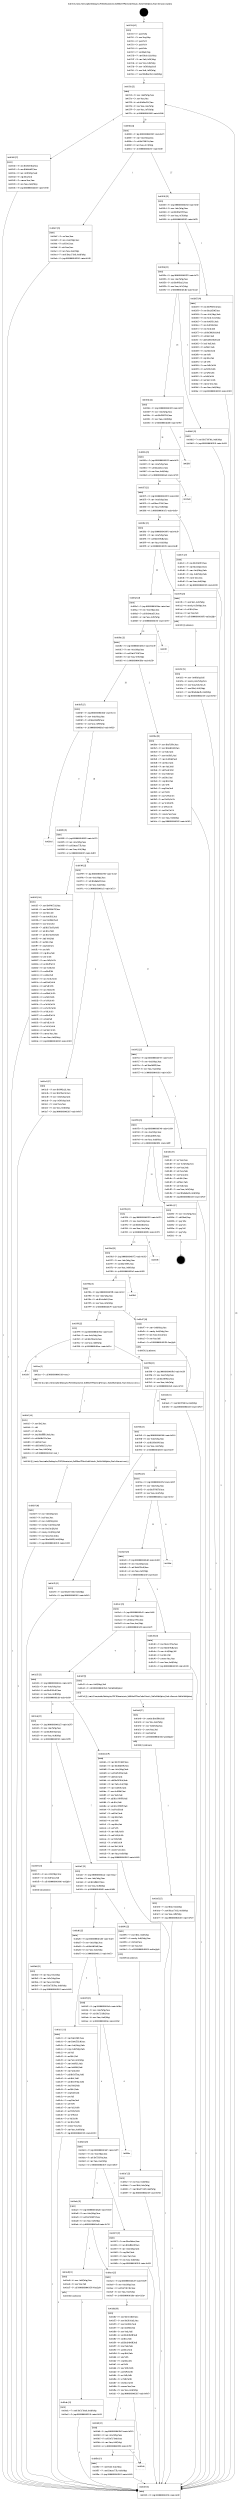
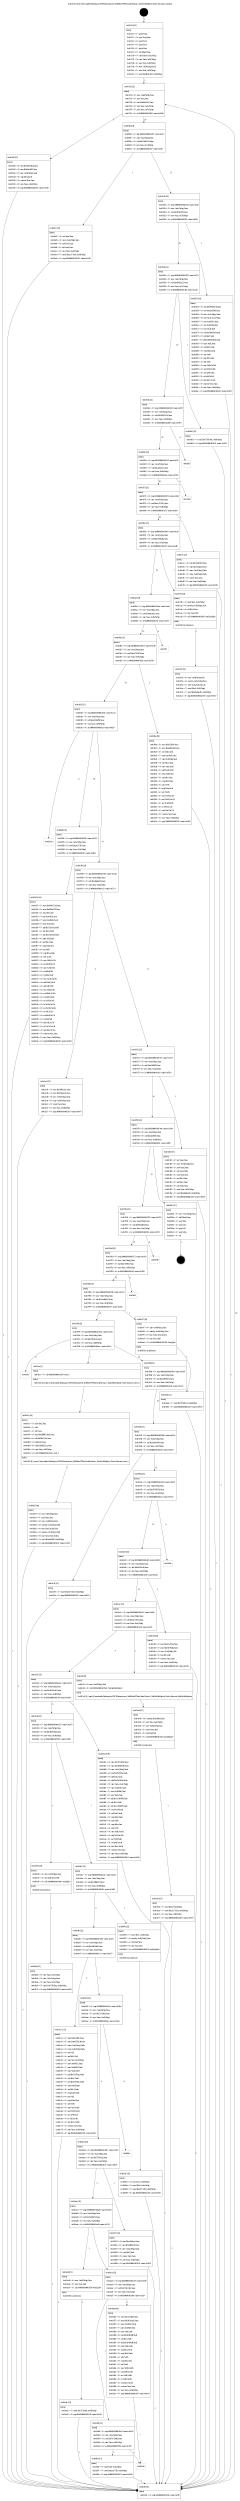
(86, 859) -> (101, 796)
(118, 2408) -> (98, 2358)
